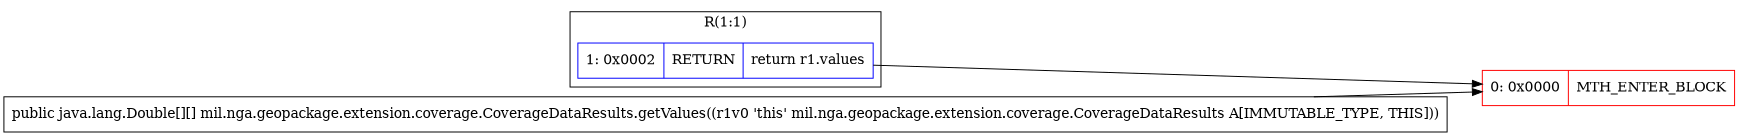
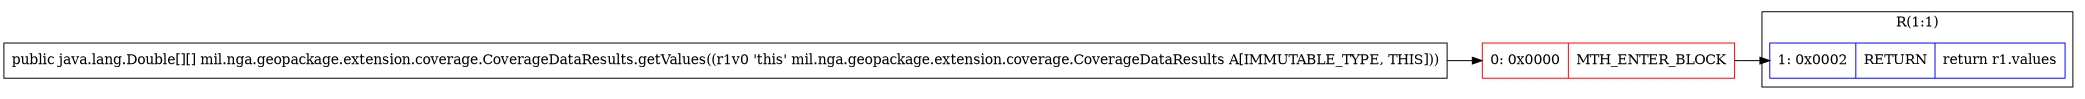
(1173, 74) -> (1747, 61)
